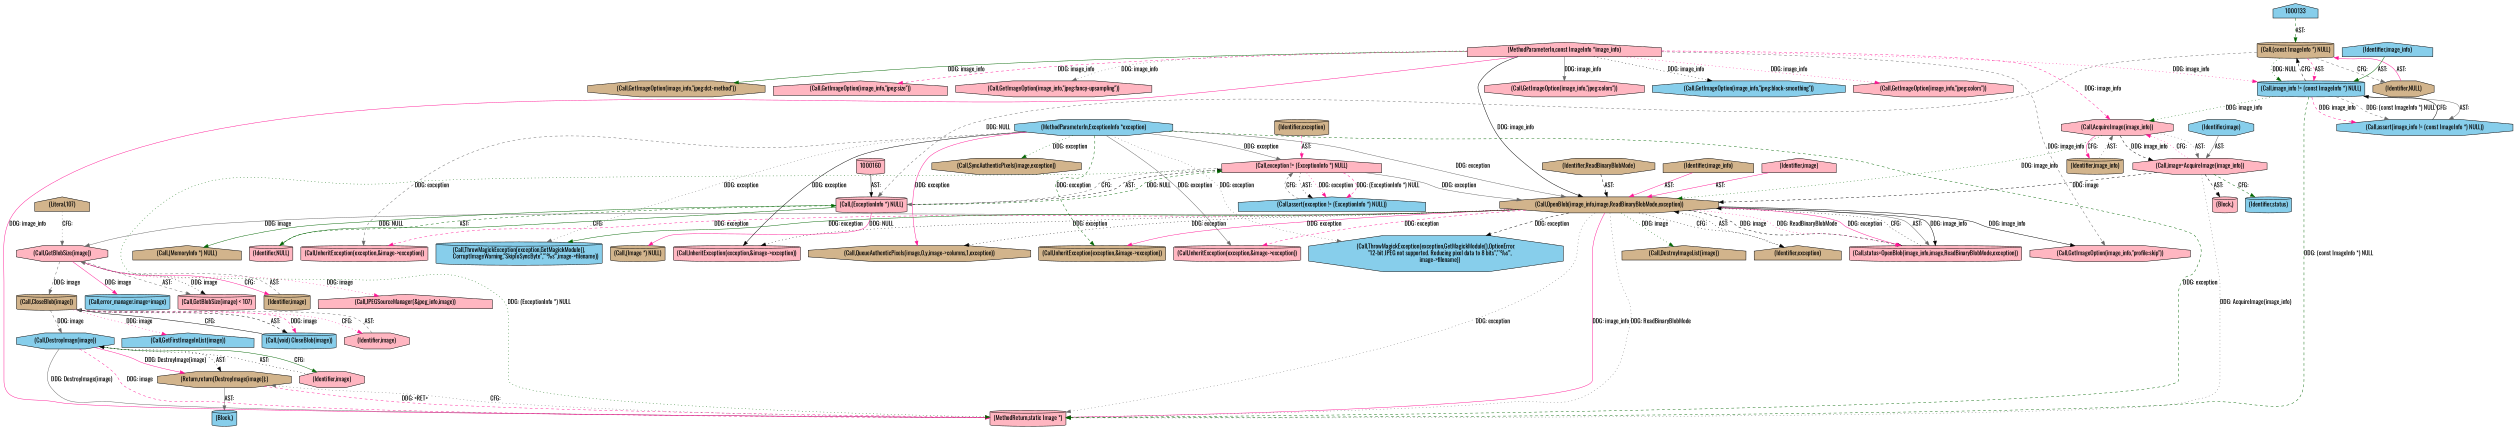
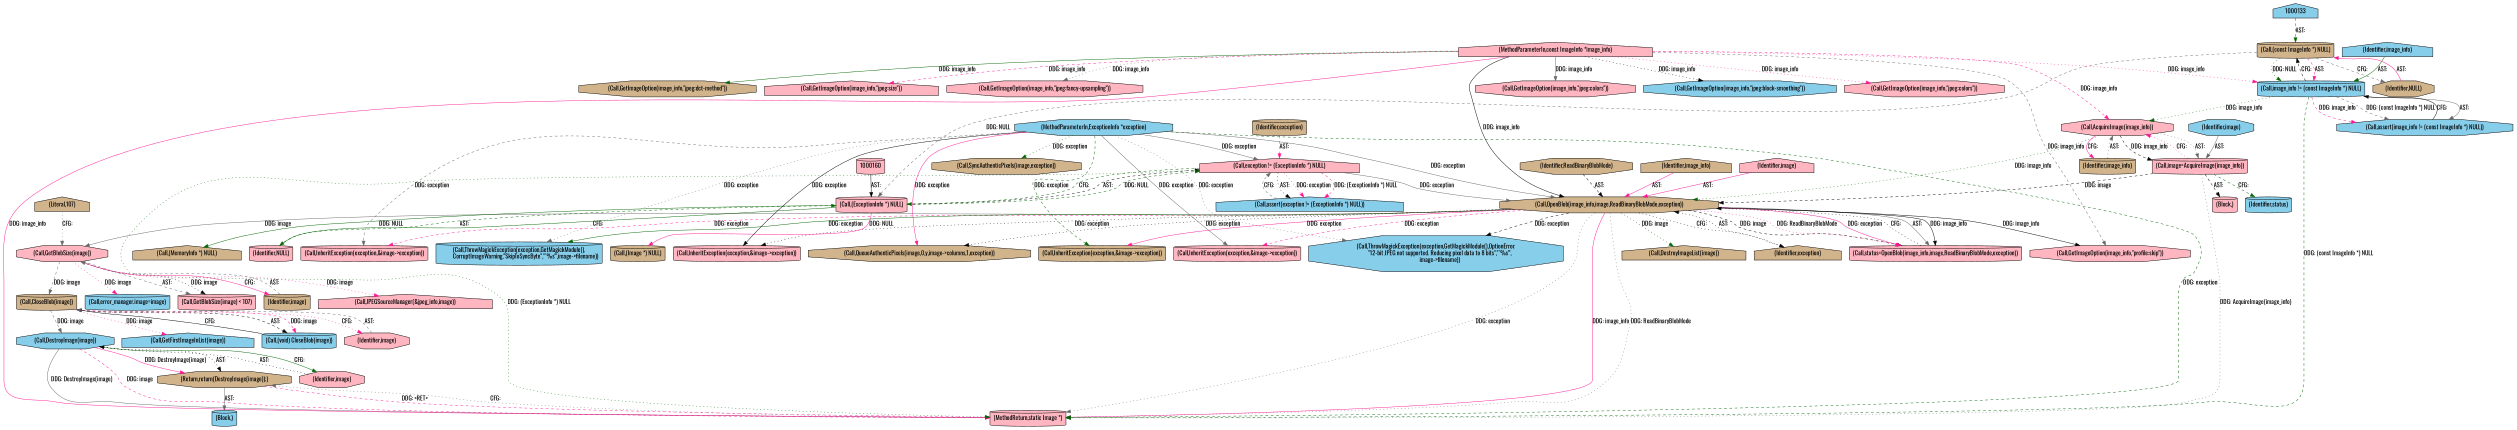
(2200, 166) -> (2200, 166)
(1076, 193) -> (1057, 193)
(93, 277) -> (93, 277)
